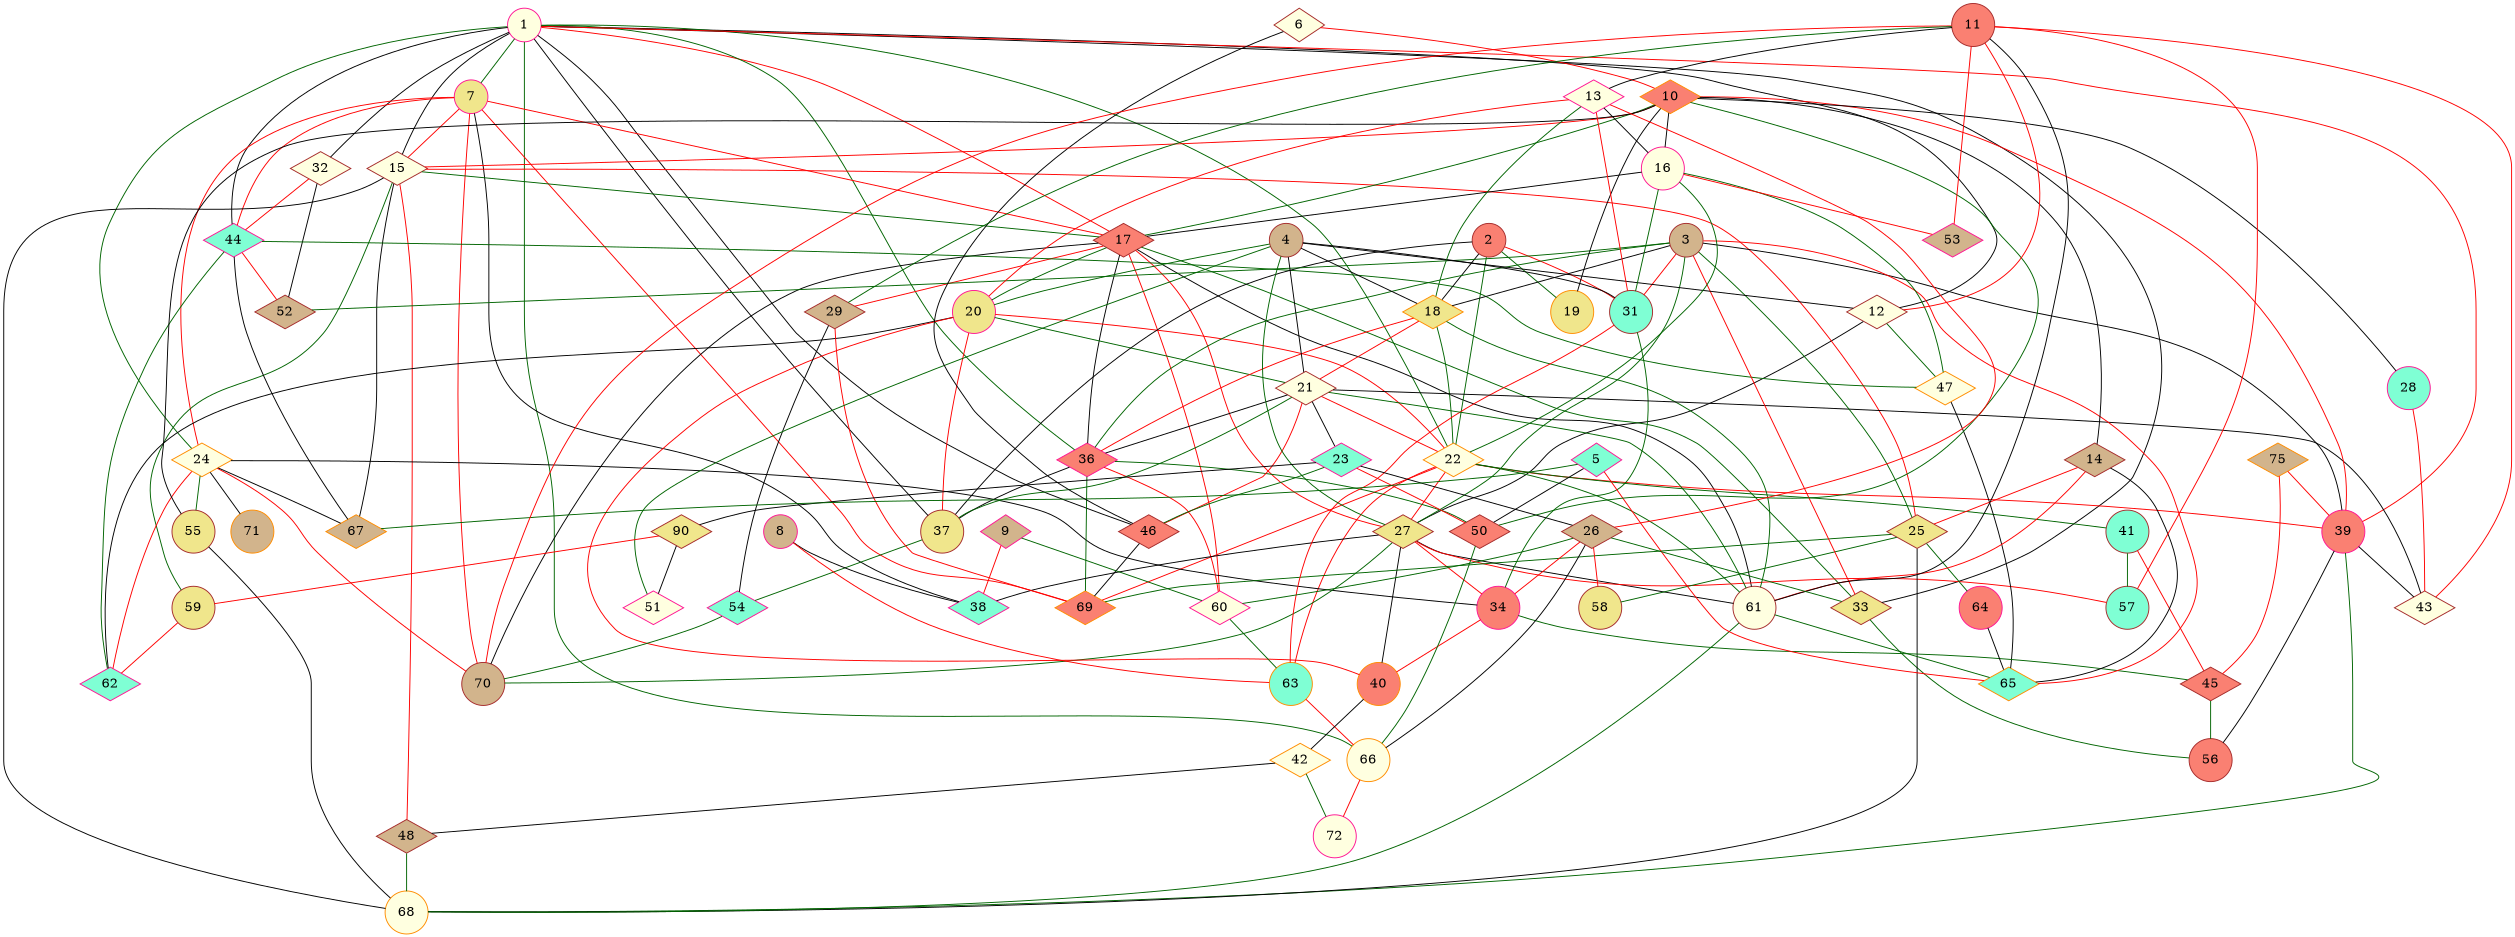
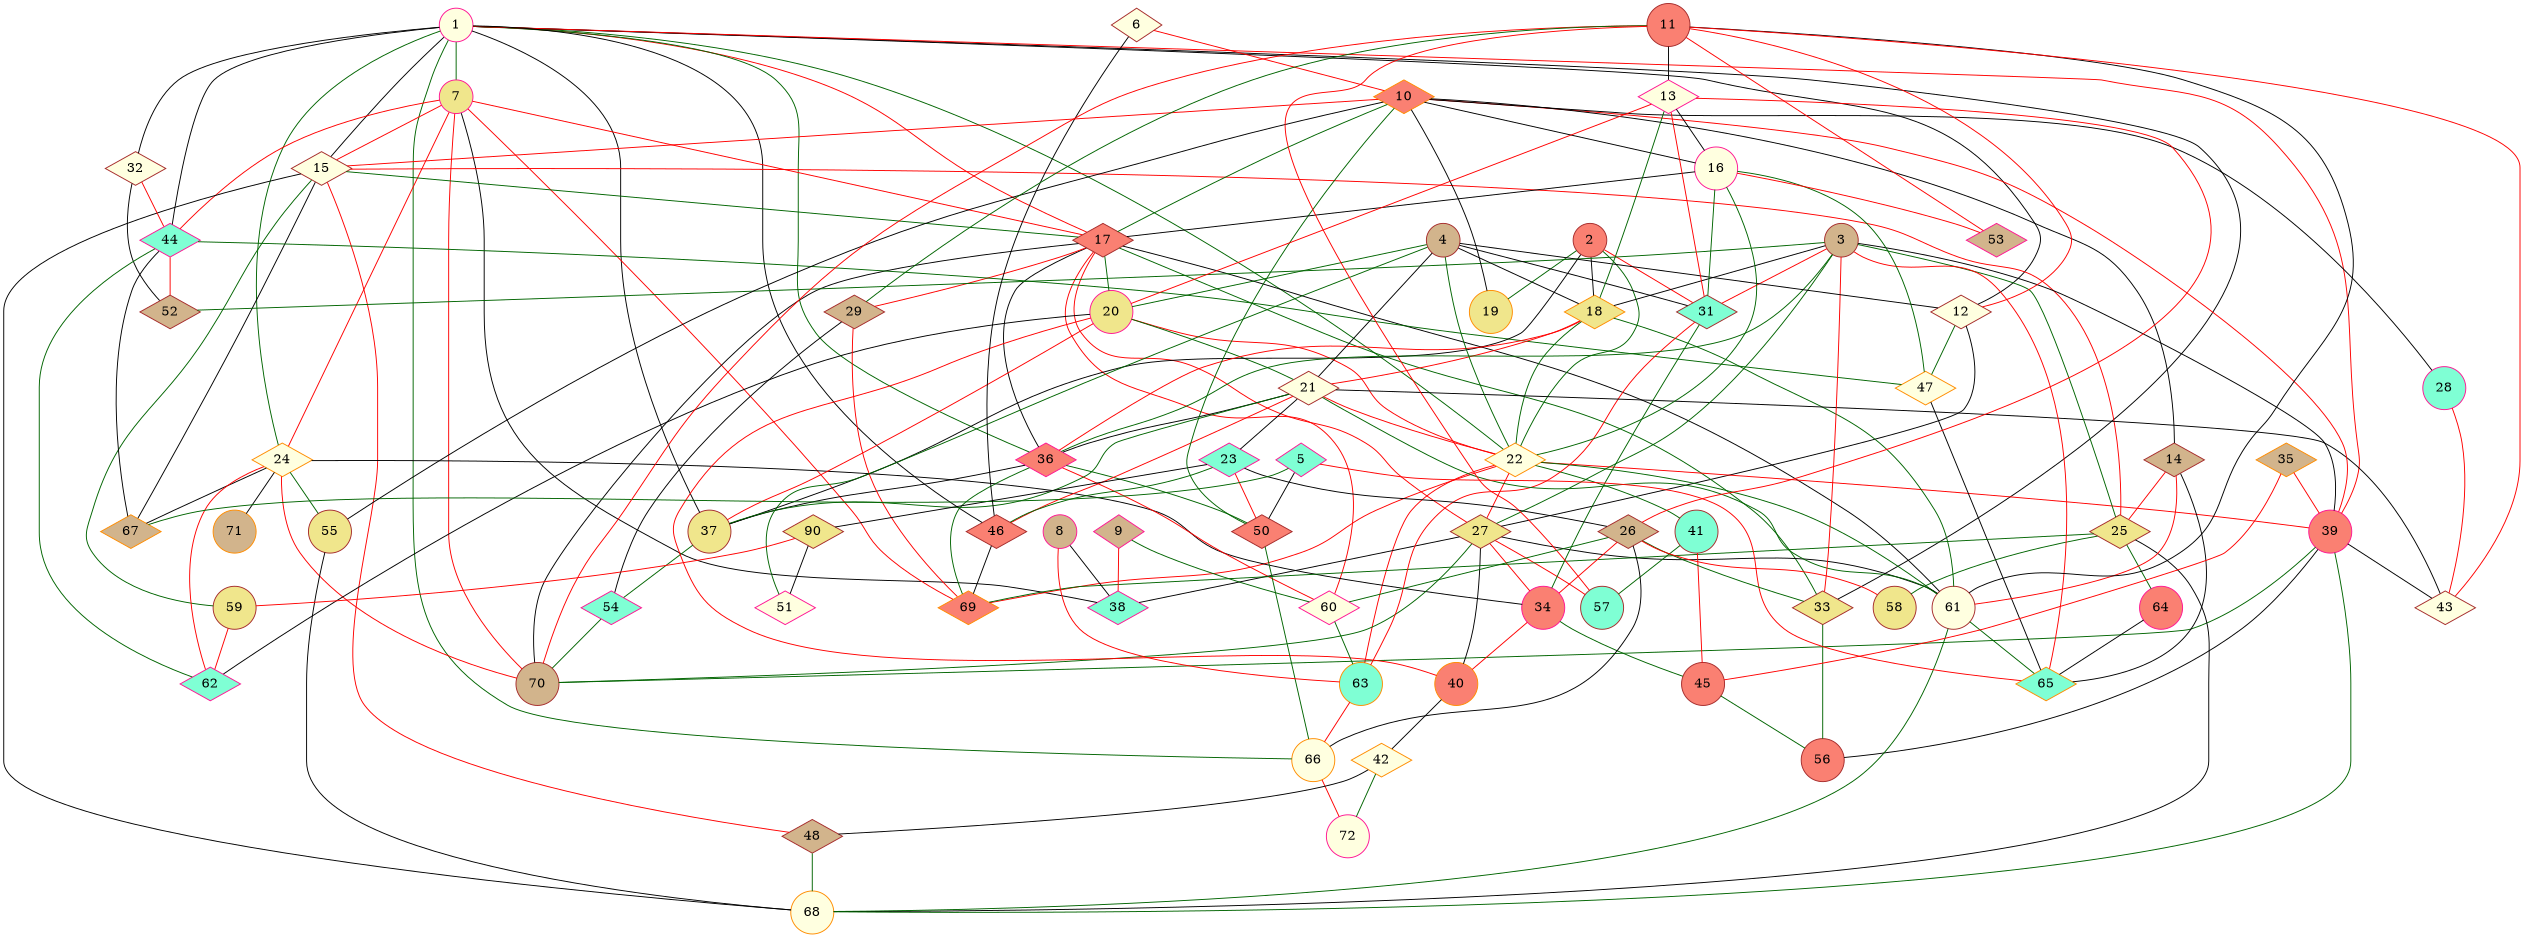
(1631, 312) -> (1707, 312)
(1270, 418) -> (1472, 364)
(2278, 460) -> (2286, 460)
none -> (1450, 658)
(2211, 684) -> (1703, 684)
